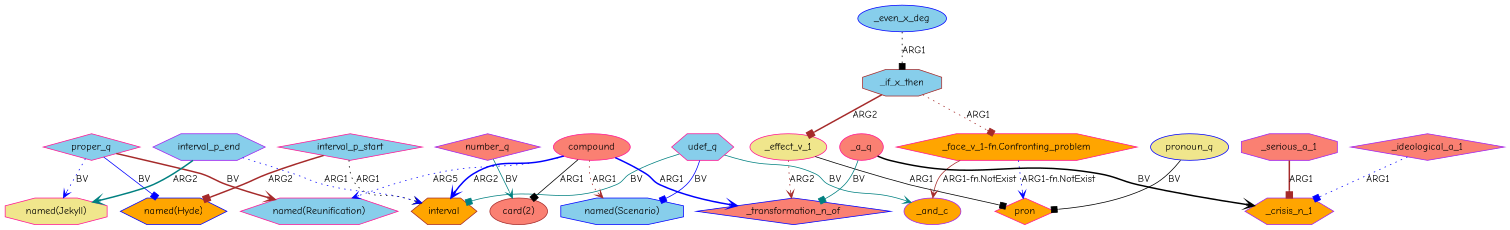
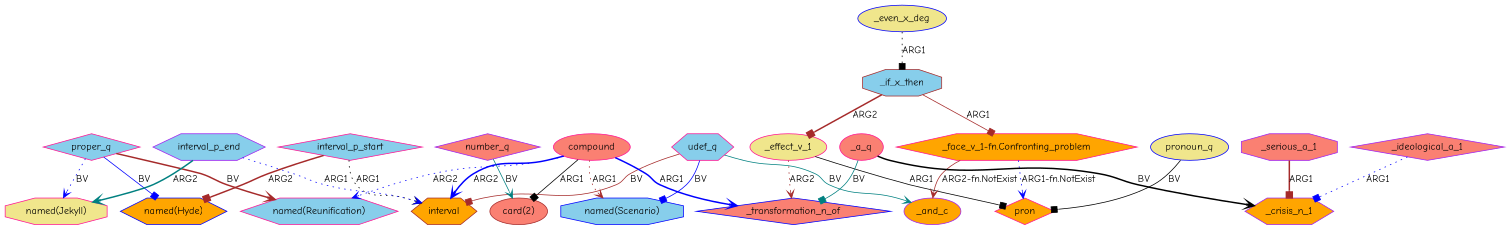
(902, 18) -> (902, 18)
(955, 112) -> (955, 112)
(446, 179) -> (446, 179)
(980, 179) -> (980, 179)
(581, 194) -> (581, 194)
